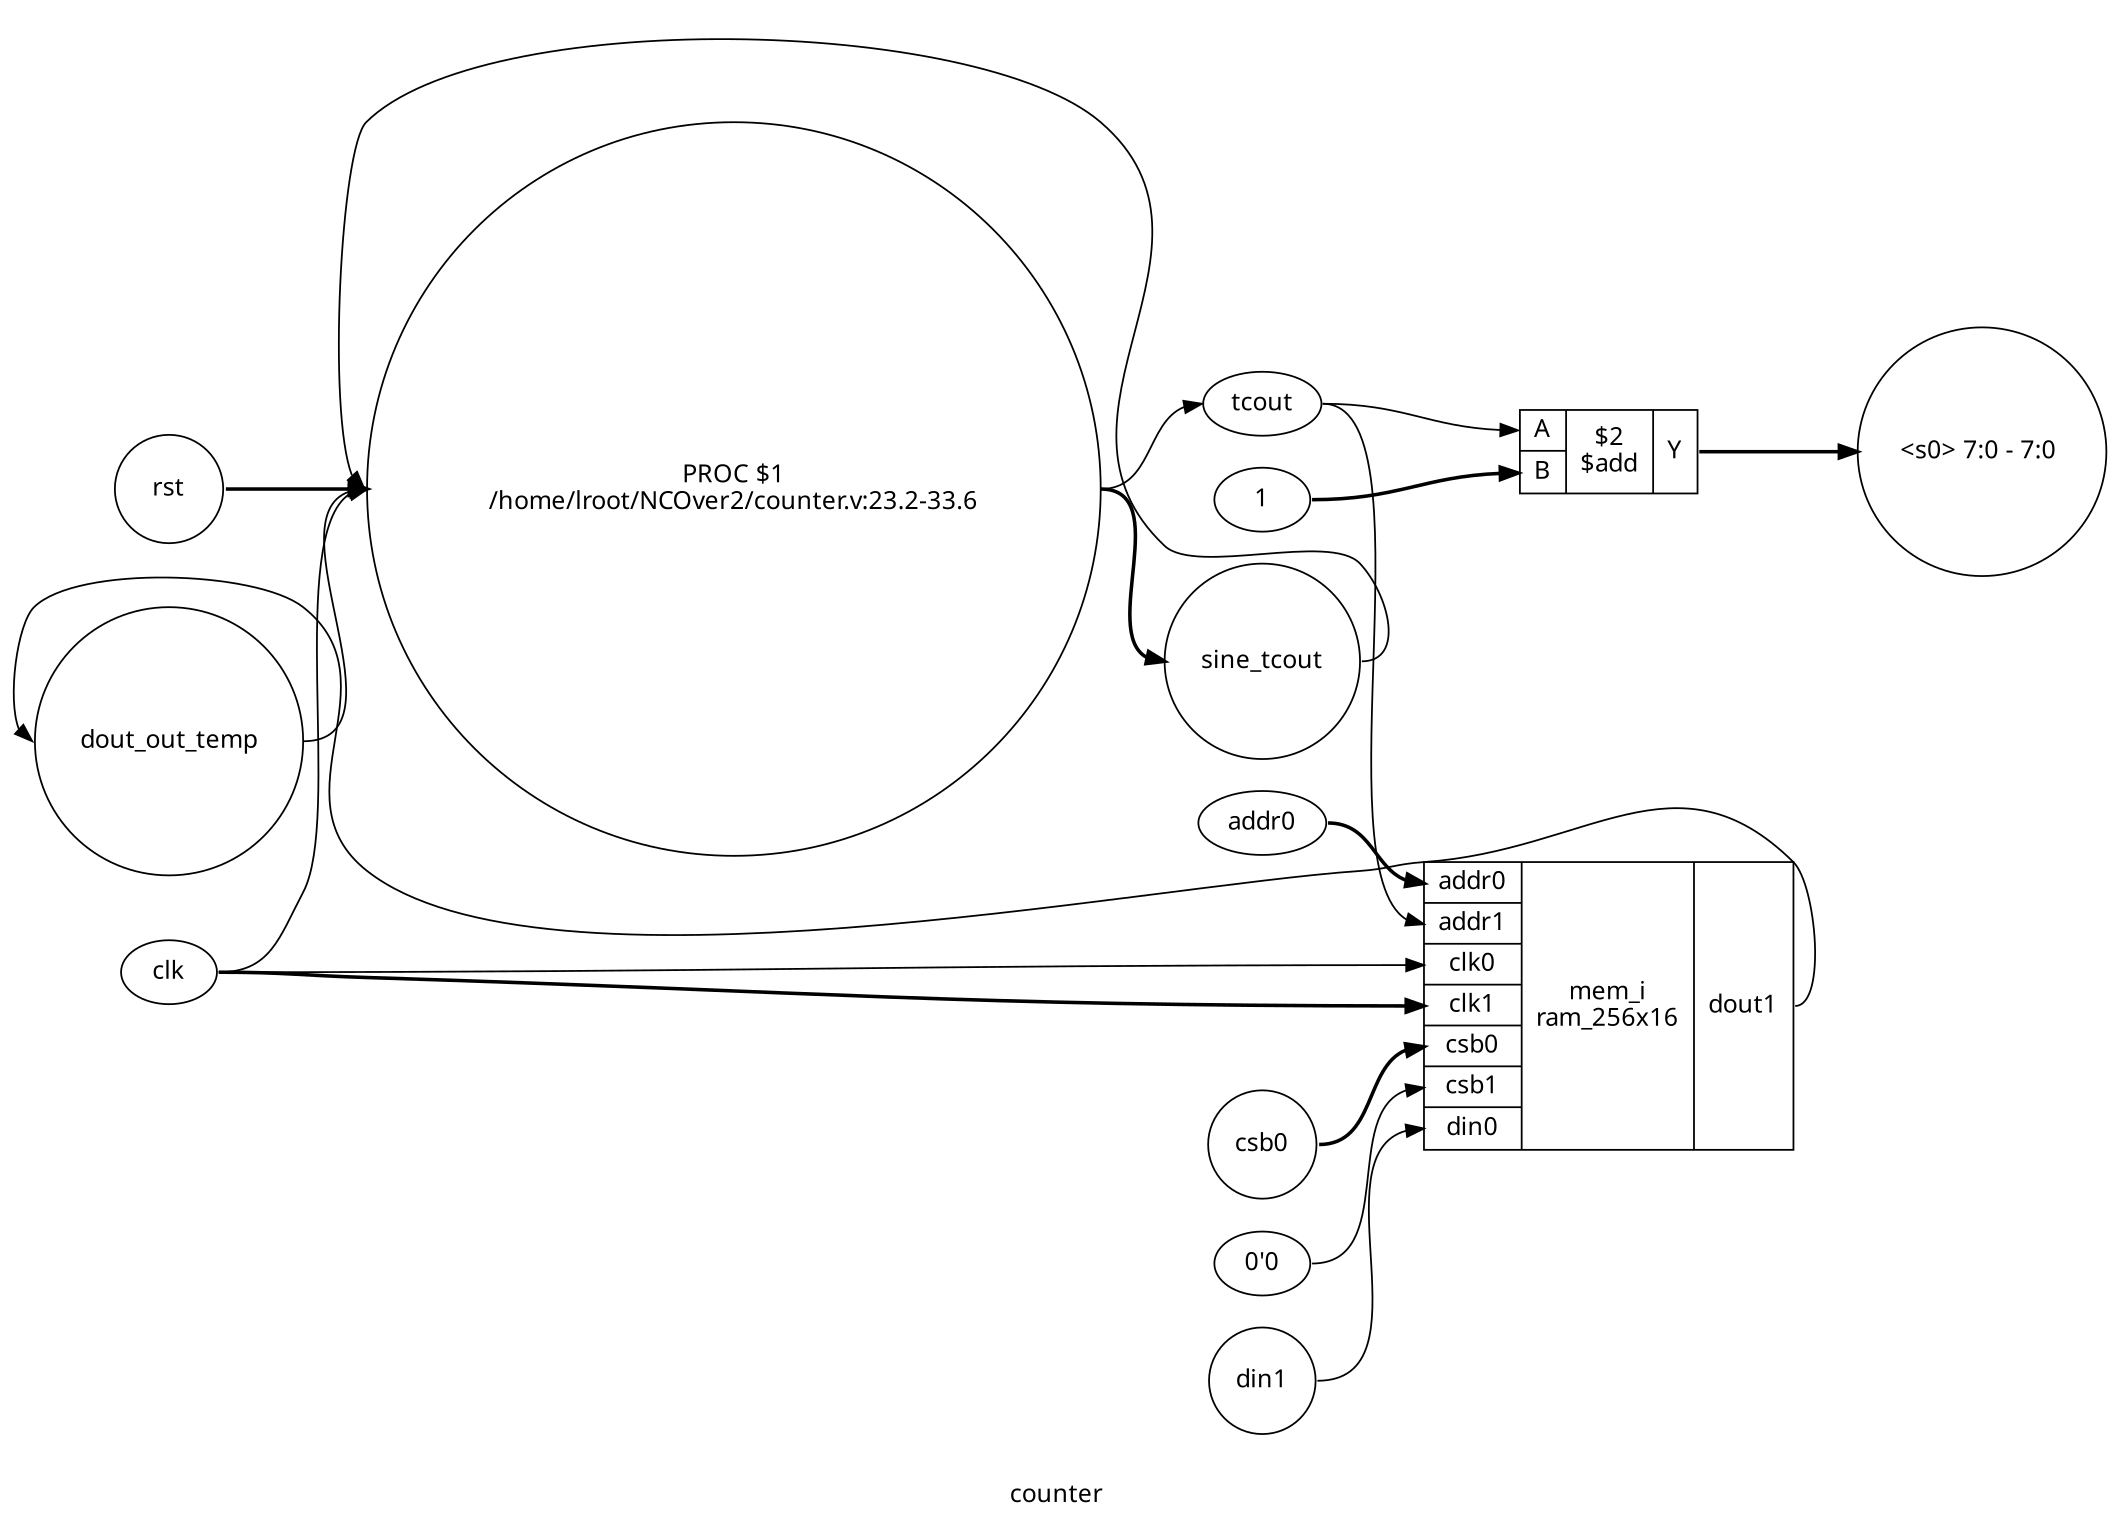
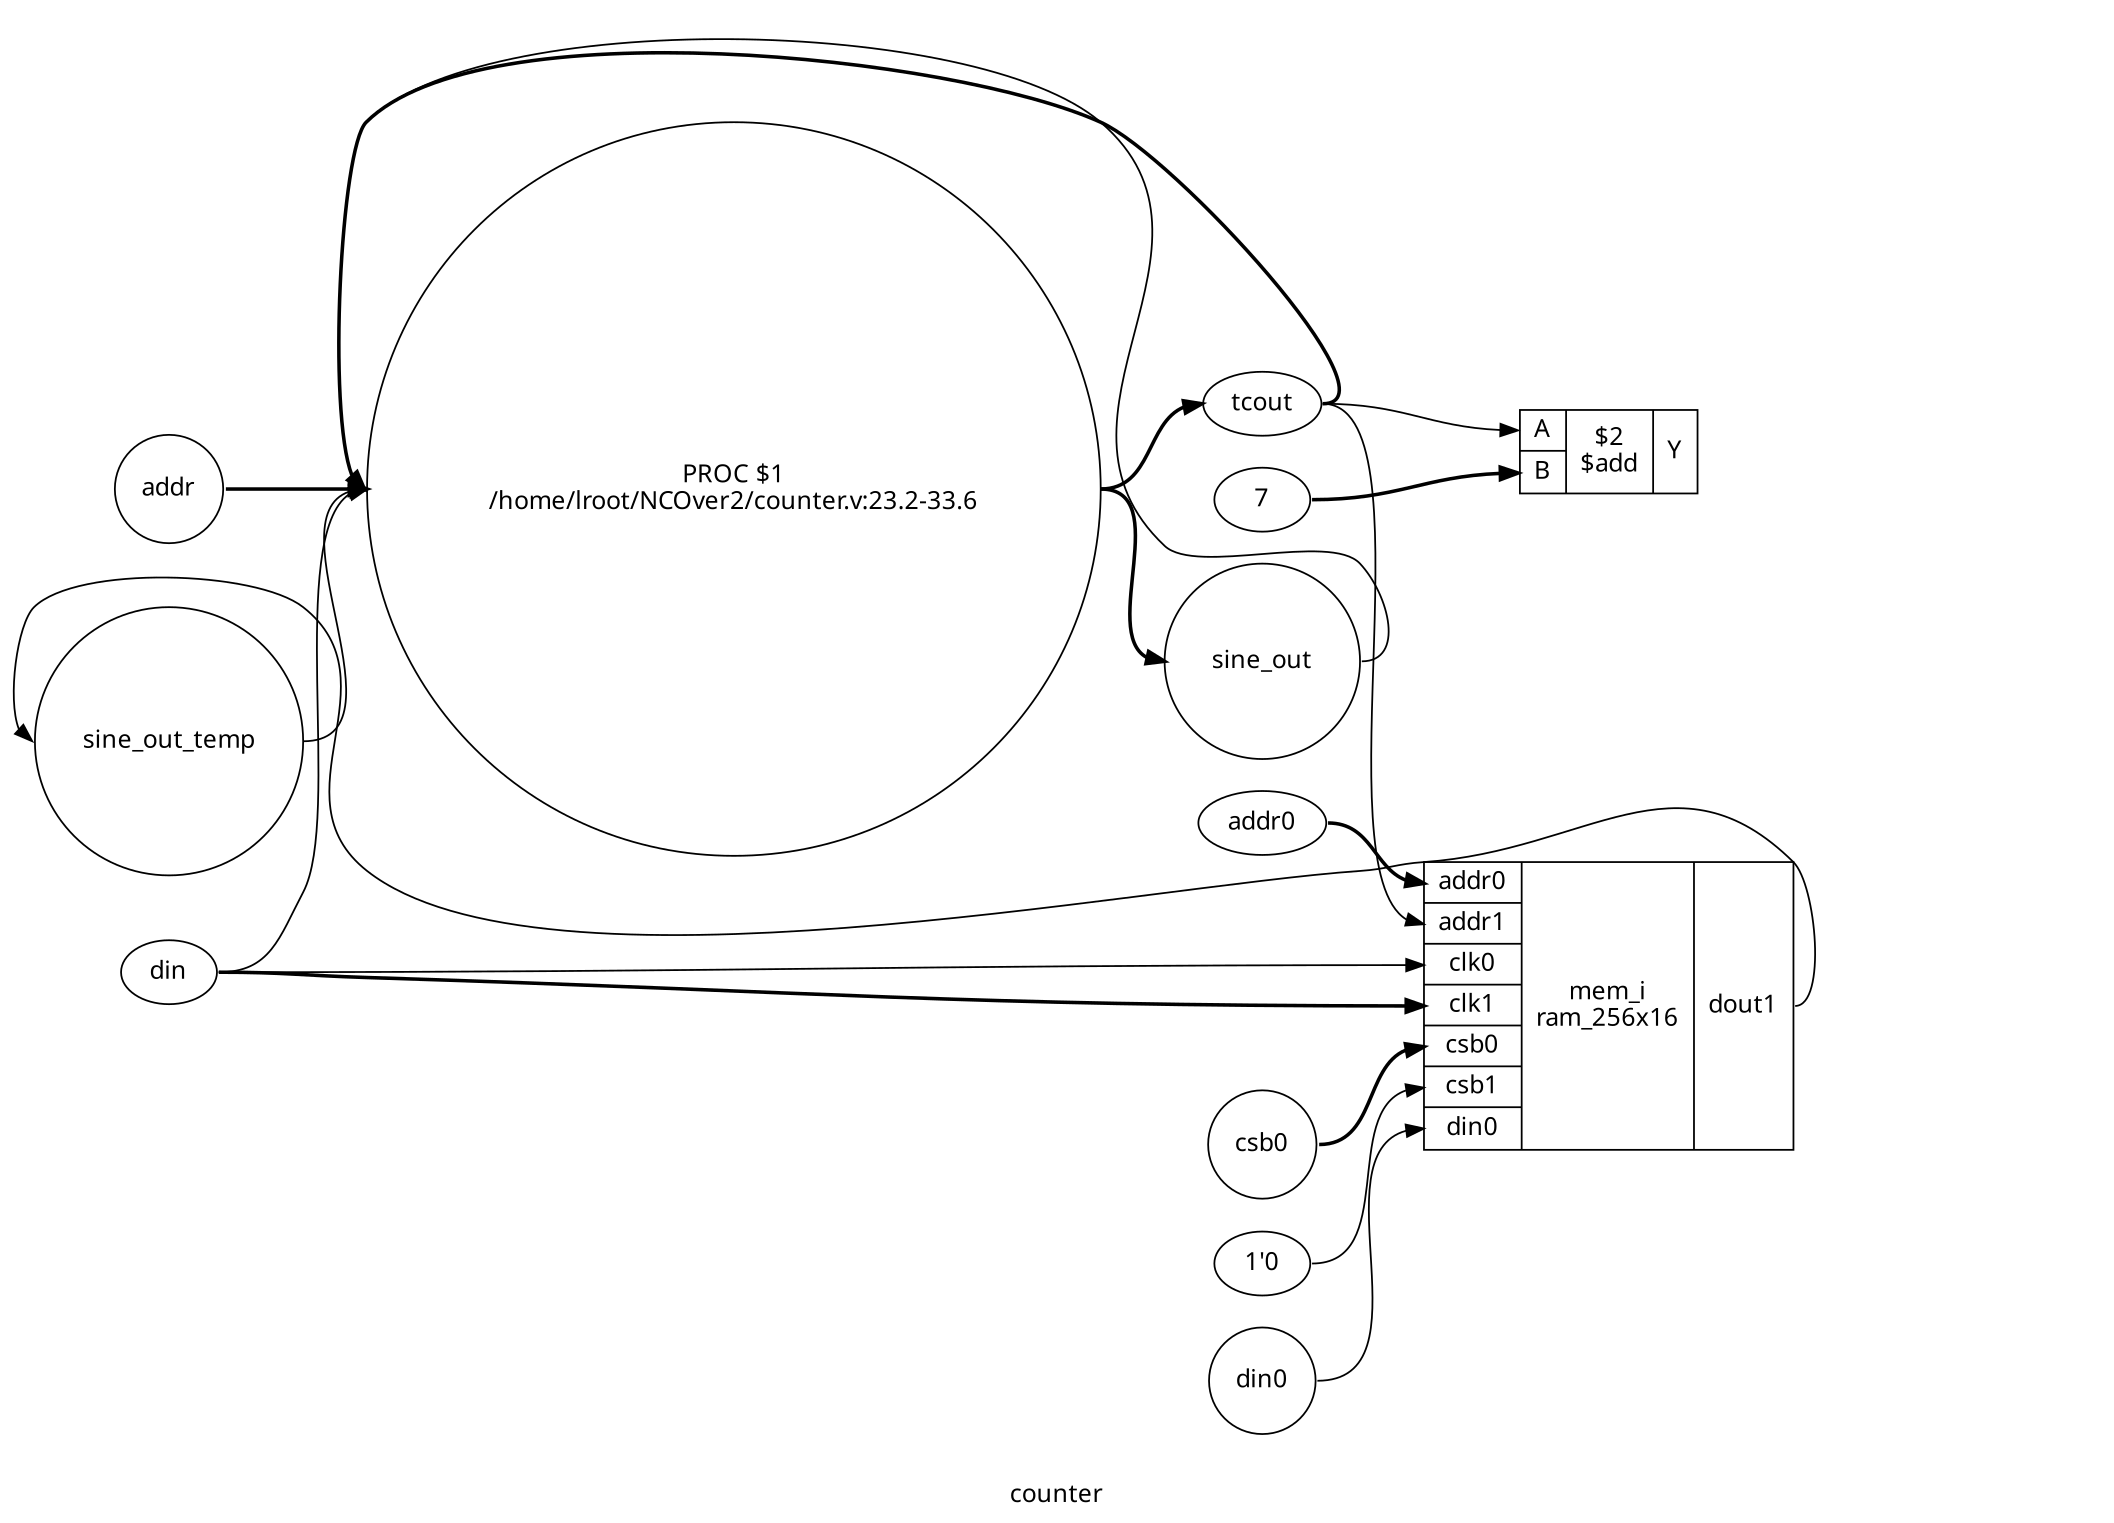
none -> (745, 56)
(1982, 452) -> none
(1147, 454) -> (1147, 454)
(169, 489) -> (169, 489)
(1262, 500) -> (1262, 500)
(1262, 661) -> (1262, 661)
(169, 741) -> (169, 741)
(169, 972) -> (169, 972)
(1262, 1264) -> (1262, 1264)
(1262, 1381) -> (1262, 1381)
